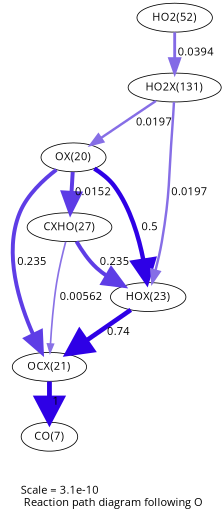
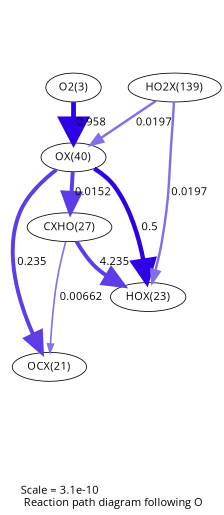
(175, 18) -> none
none -> (74, 88)
(175, 88) -> (175, 88)
(74, 157) -> (74, 157)
(113, 262) -> (113, 262)
(80, 297) -> (80, 297)
(108, 325) -> none
(49, 437) -> none
